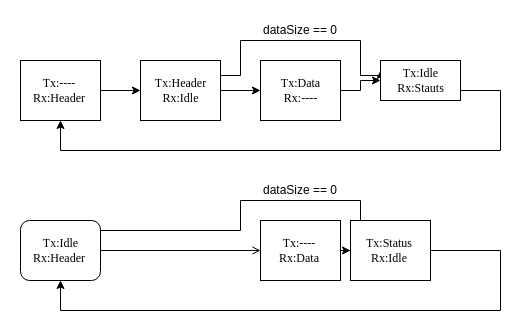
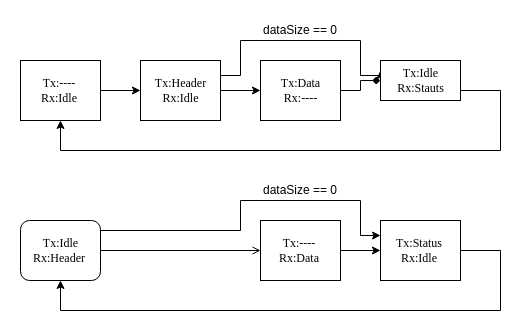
(372, 81) -> (372, 81)
(61, 91) -> (61, 91)
(391, 251) -> (421, 251)
